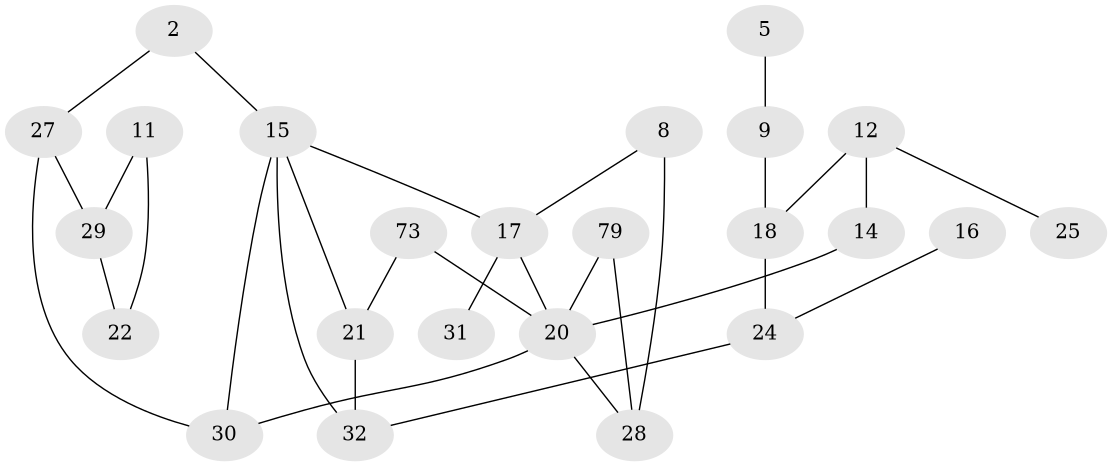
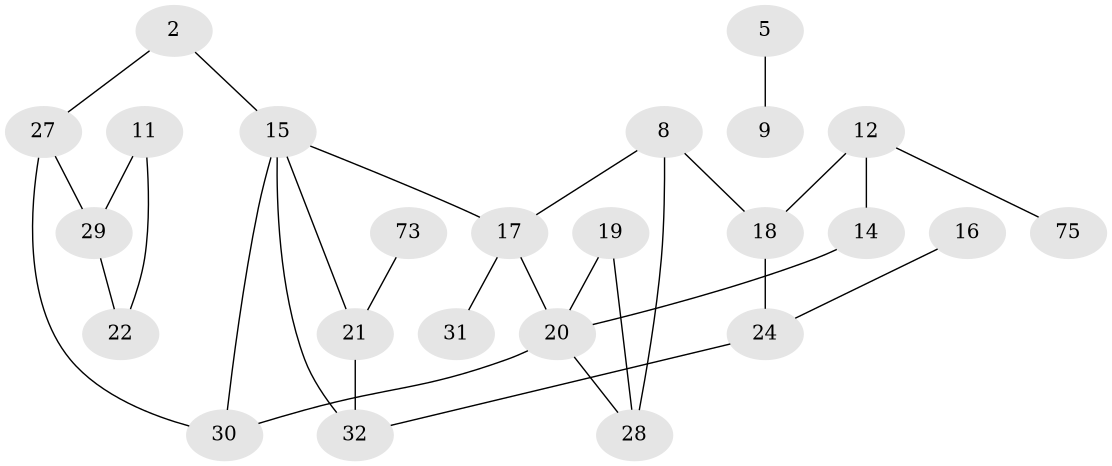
(765, 183) -> (715, 182)
(611, 233) -> (611, 233)
(1069, 233) -> (1069, 233)
(476, 279) -> none
